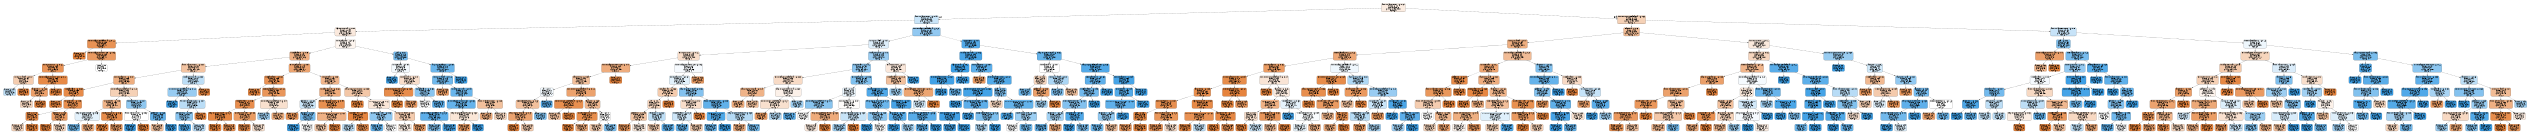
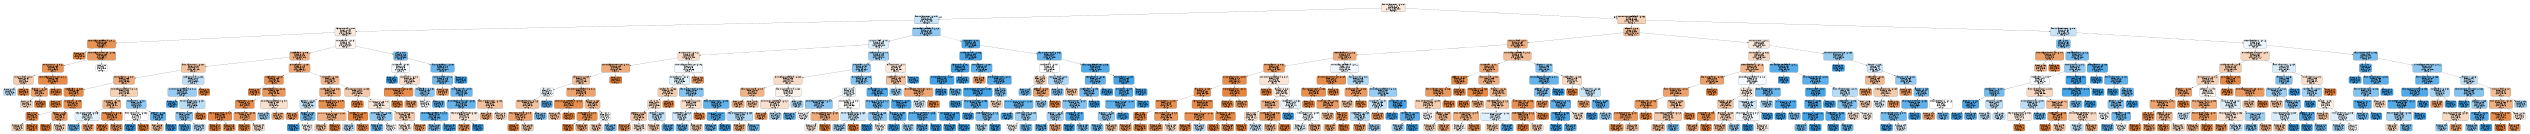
(264, 116) -> (264, 116)
(1867, 116) -> (1867, 116)
